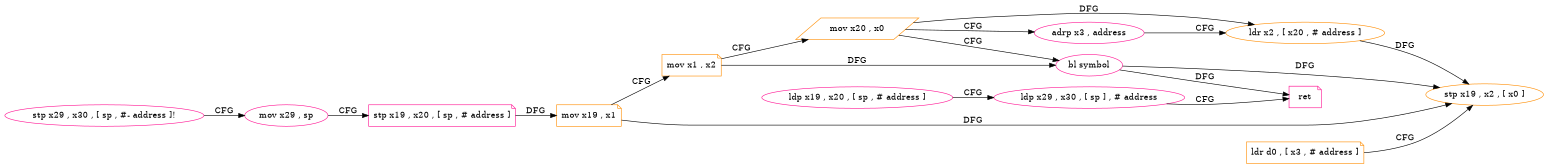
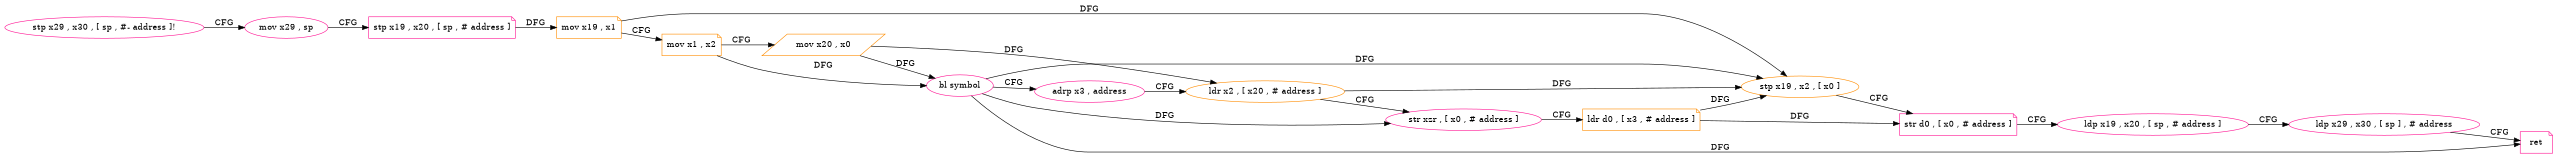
(967, 31) -> (1012, 88)
(973, 42) -> (906, 64)
none -> (1464, 120)
none -> (1958, 125)
(1405, 138) -> (1721, 100)
